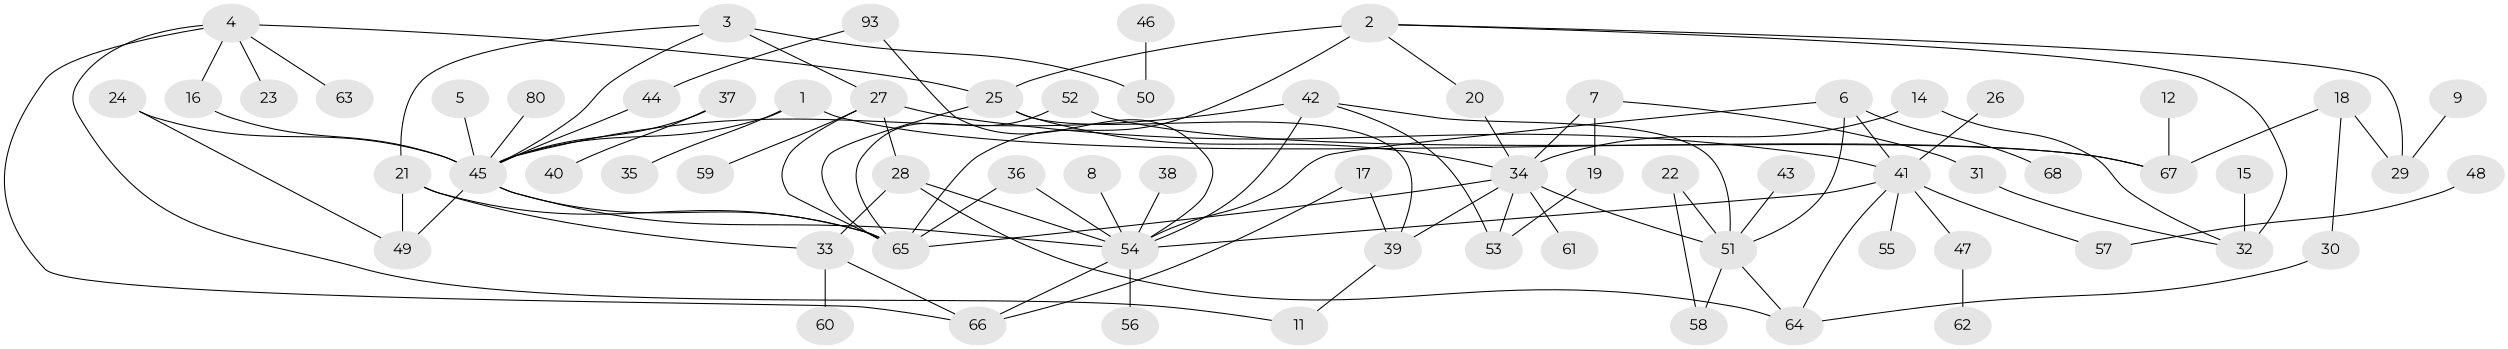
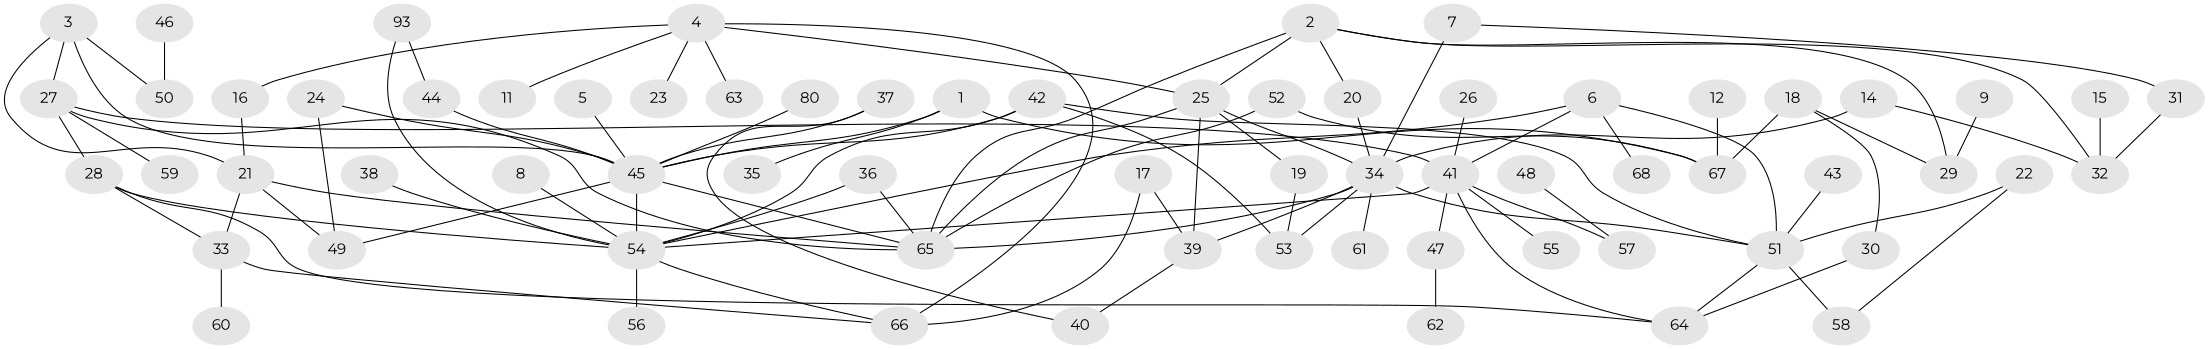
(274, 129) -> (243, 137)
(1595, 137) -> (1250, 137)
(1346, 288) -> (1137, 288)
